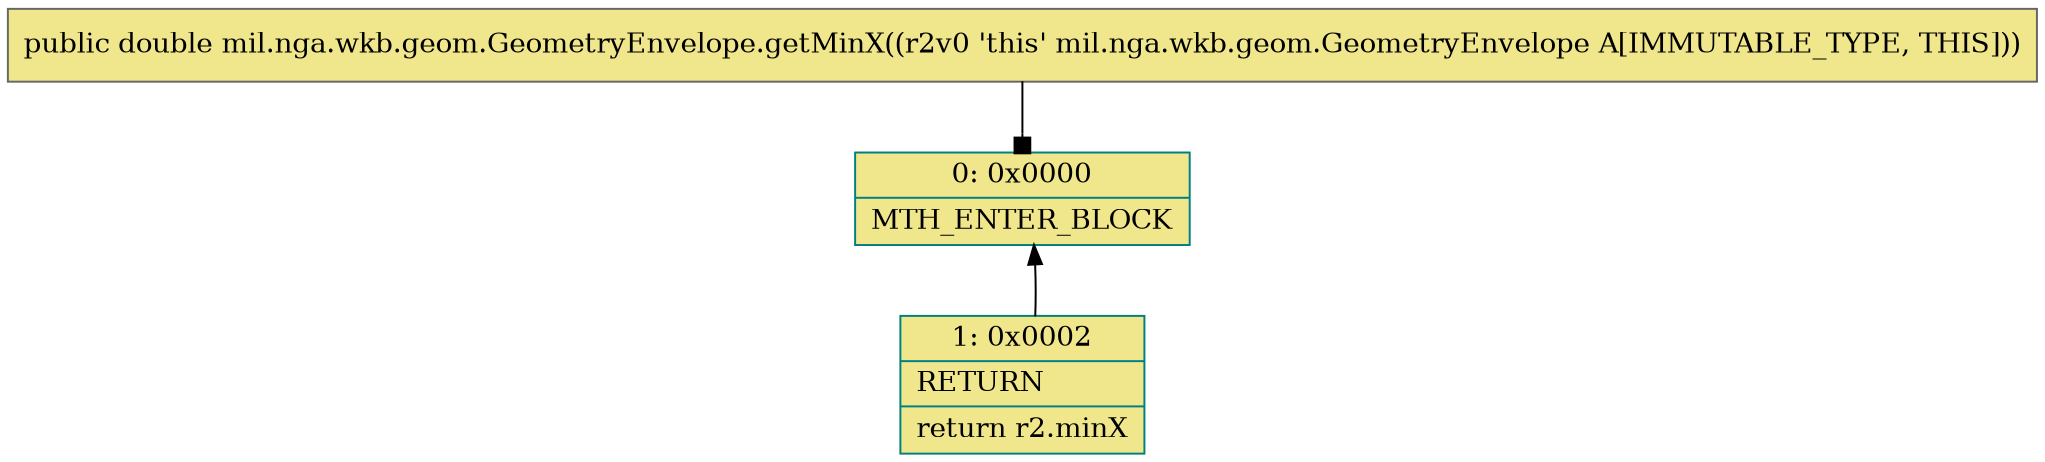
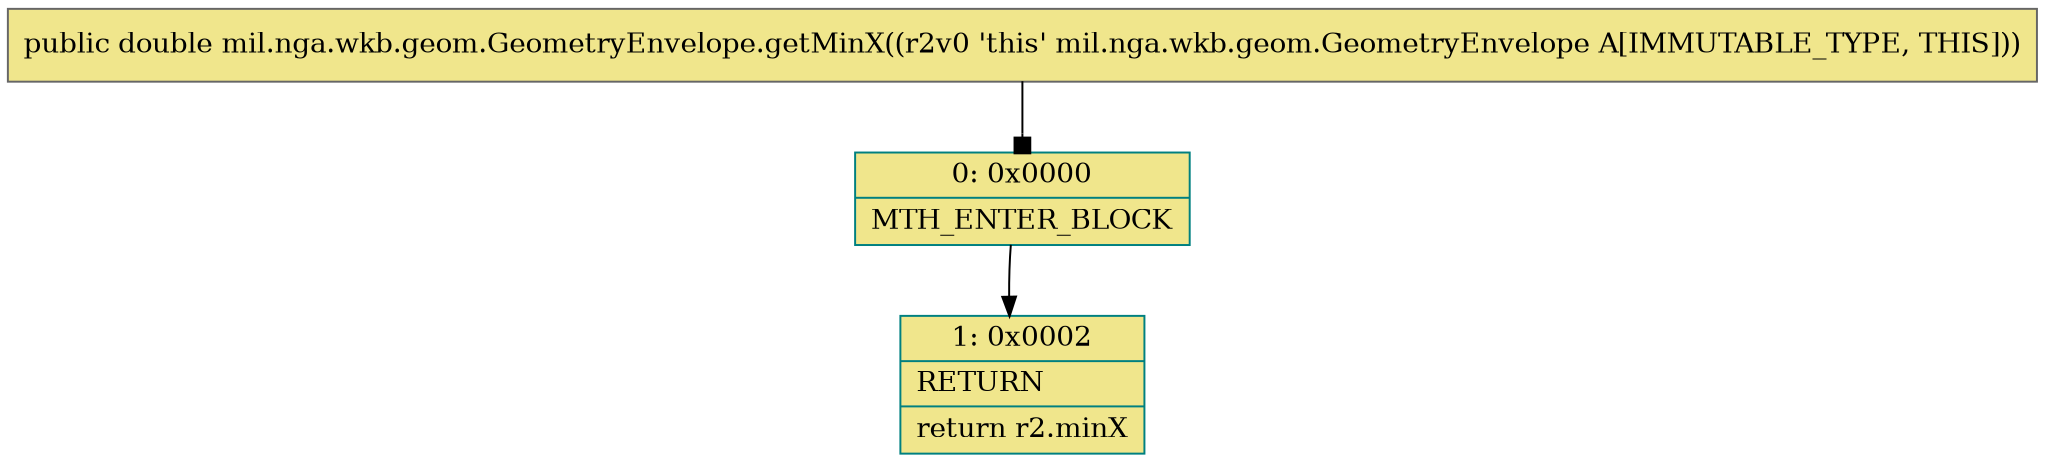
(1036, 291) -> (1009, 271)
